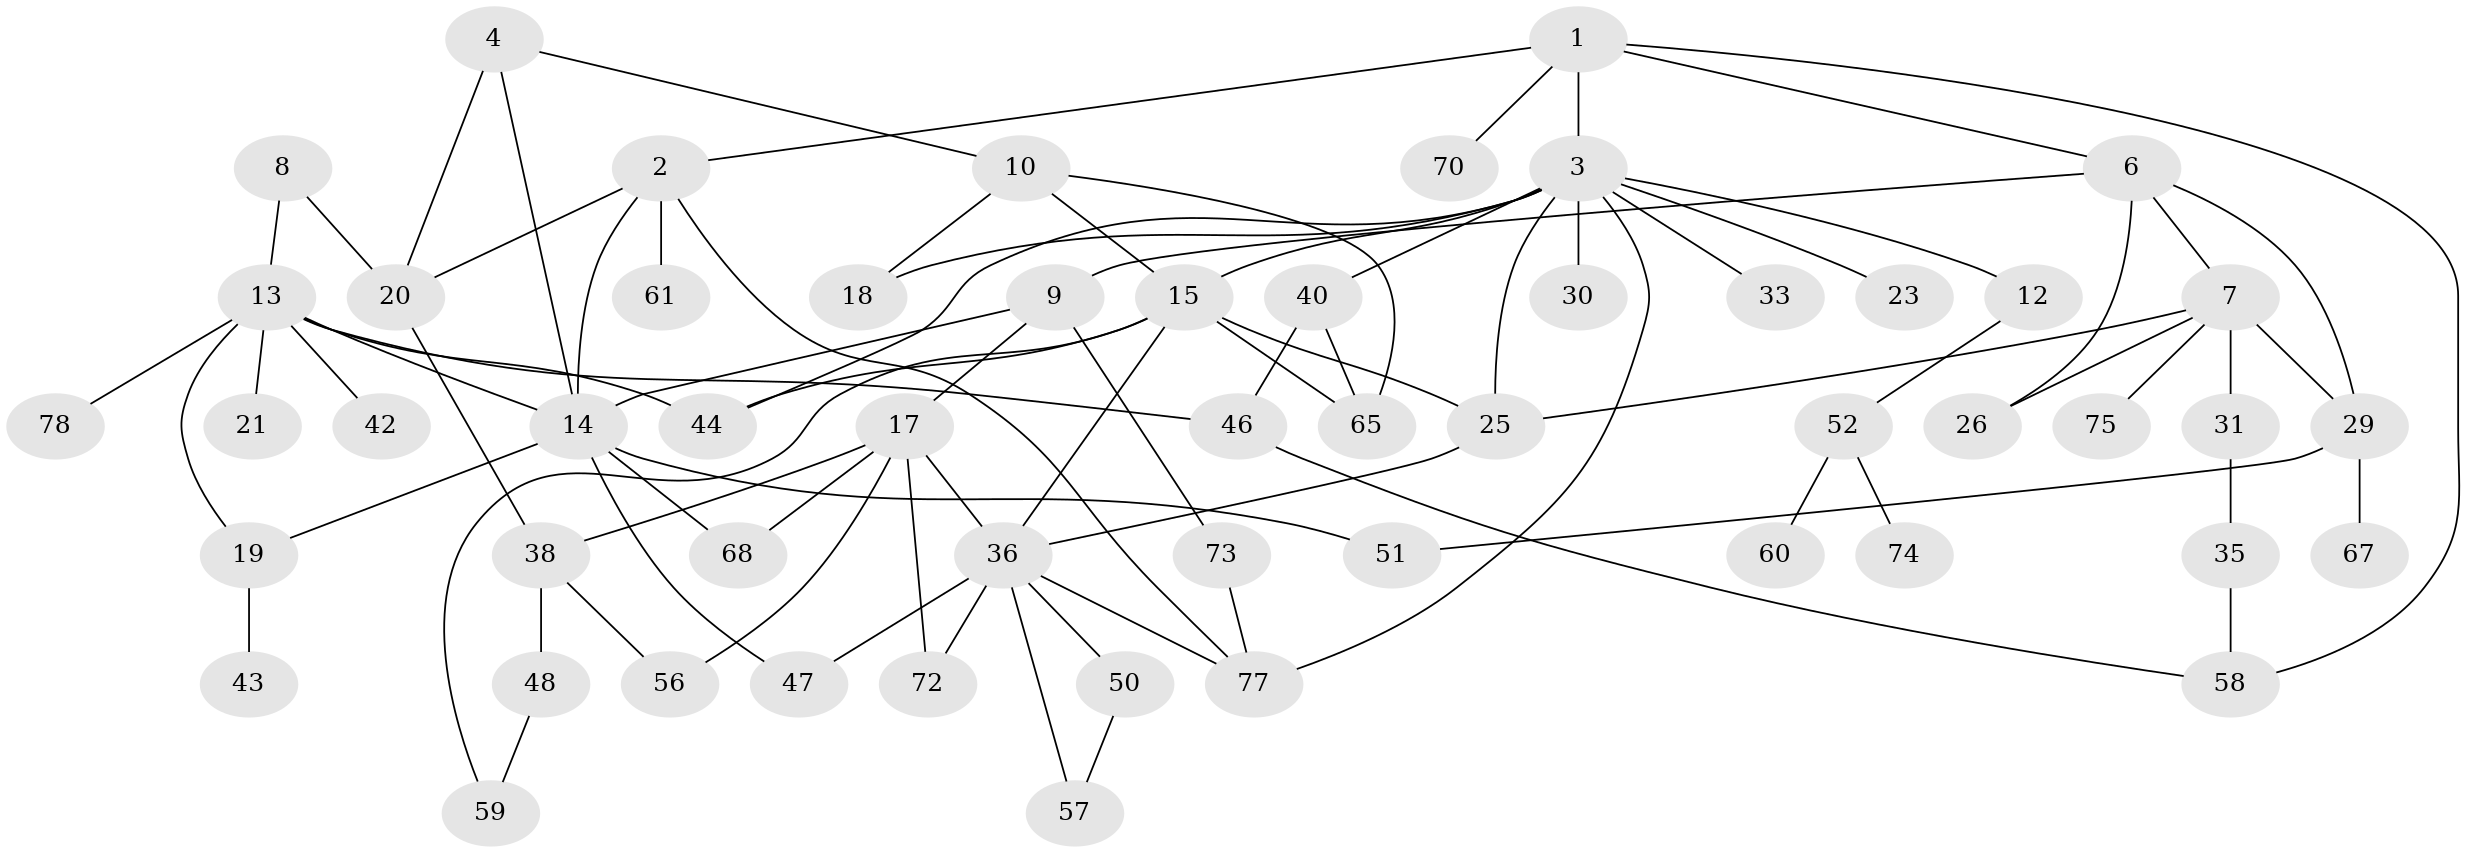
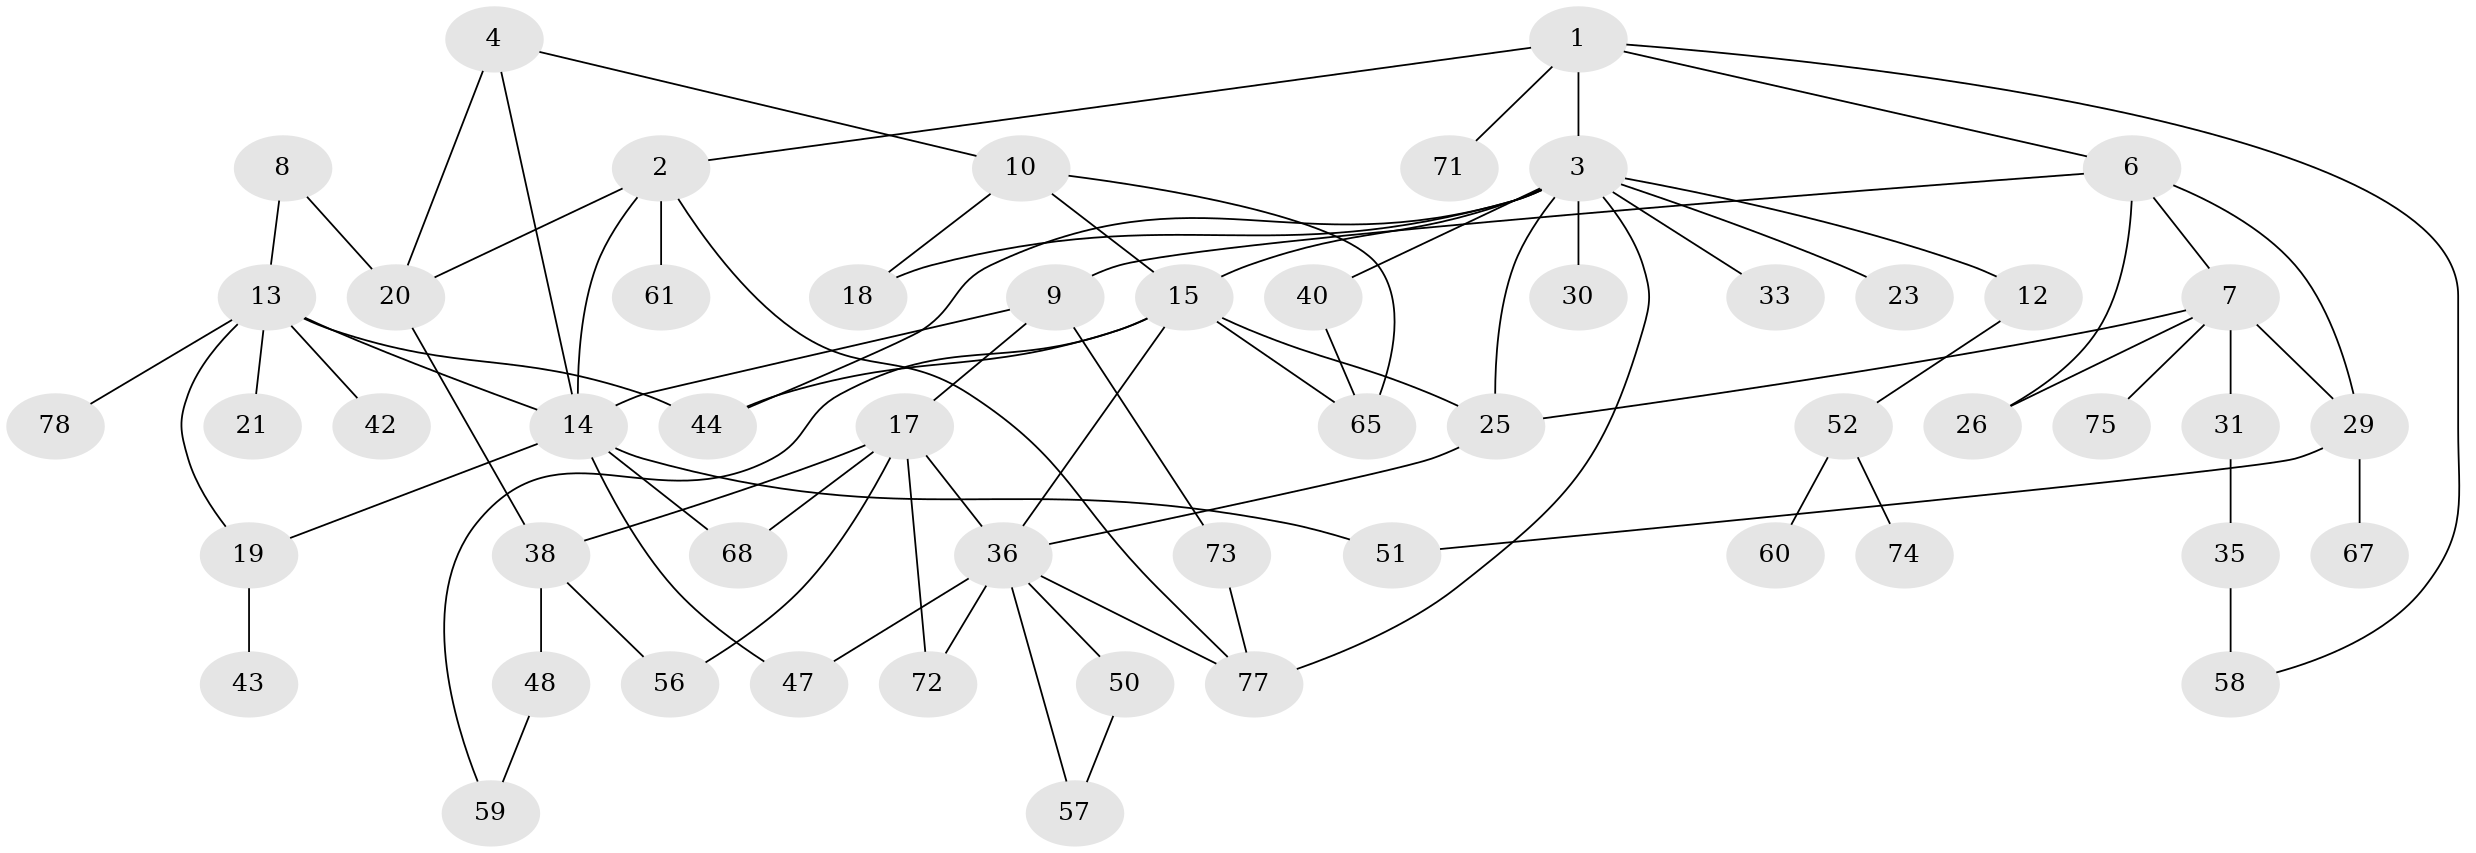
(1449, 168) -> (1449, 168)
(1238, 426) -> none
